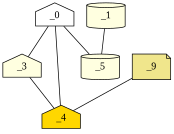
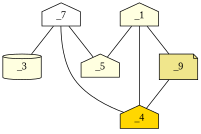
(55, 16) -> (61, 16)
(106, 16) -> (139, 16)
none -> (158, 40)
(22, 67) -> (22, 67)
(100, 67) -> (100, 67)
(42, 93) -> (139, 66)
